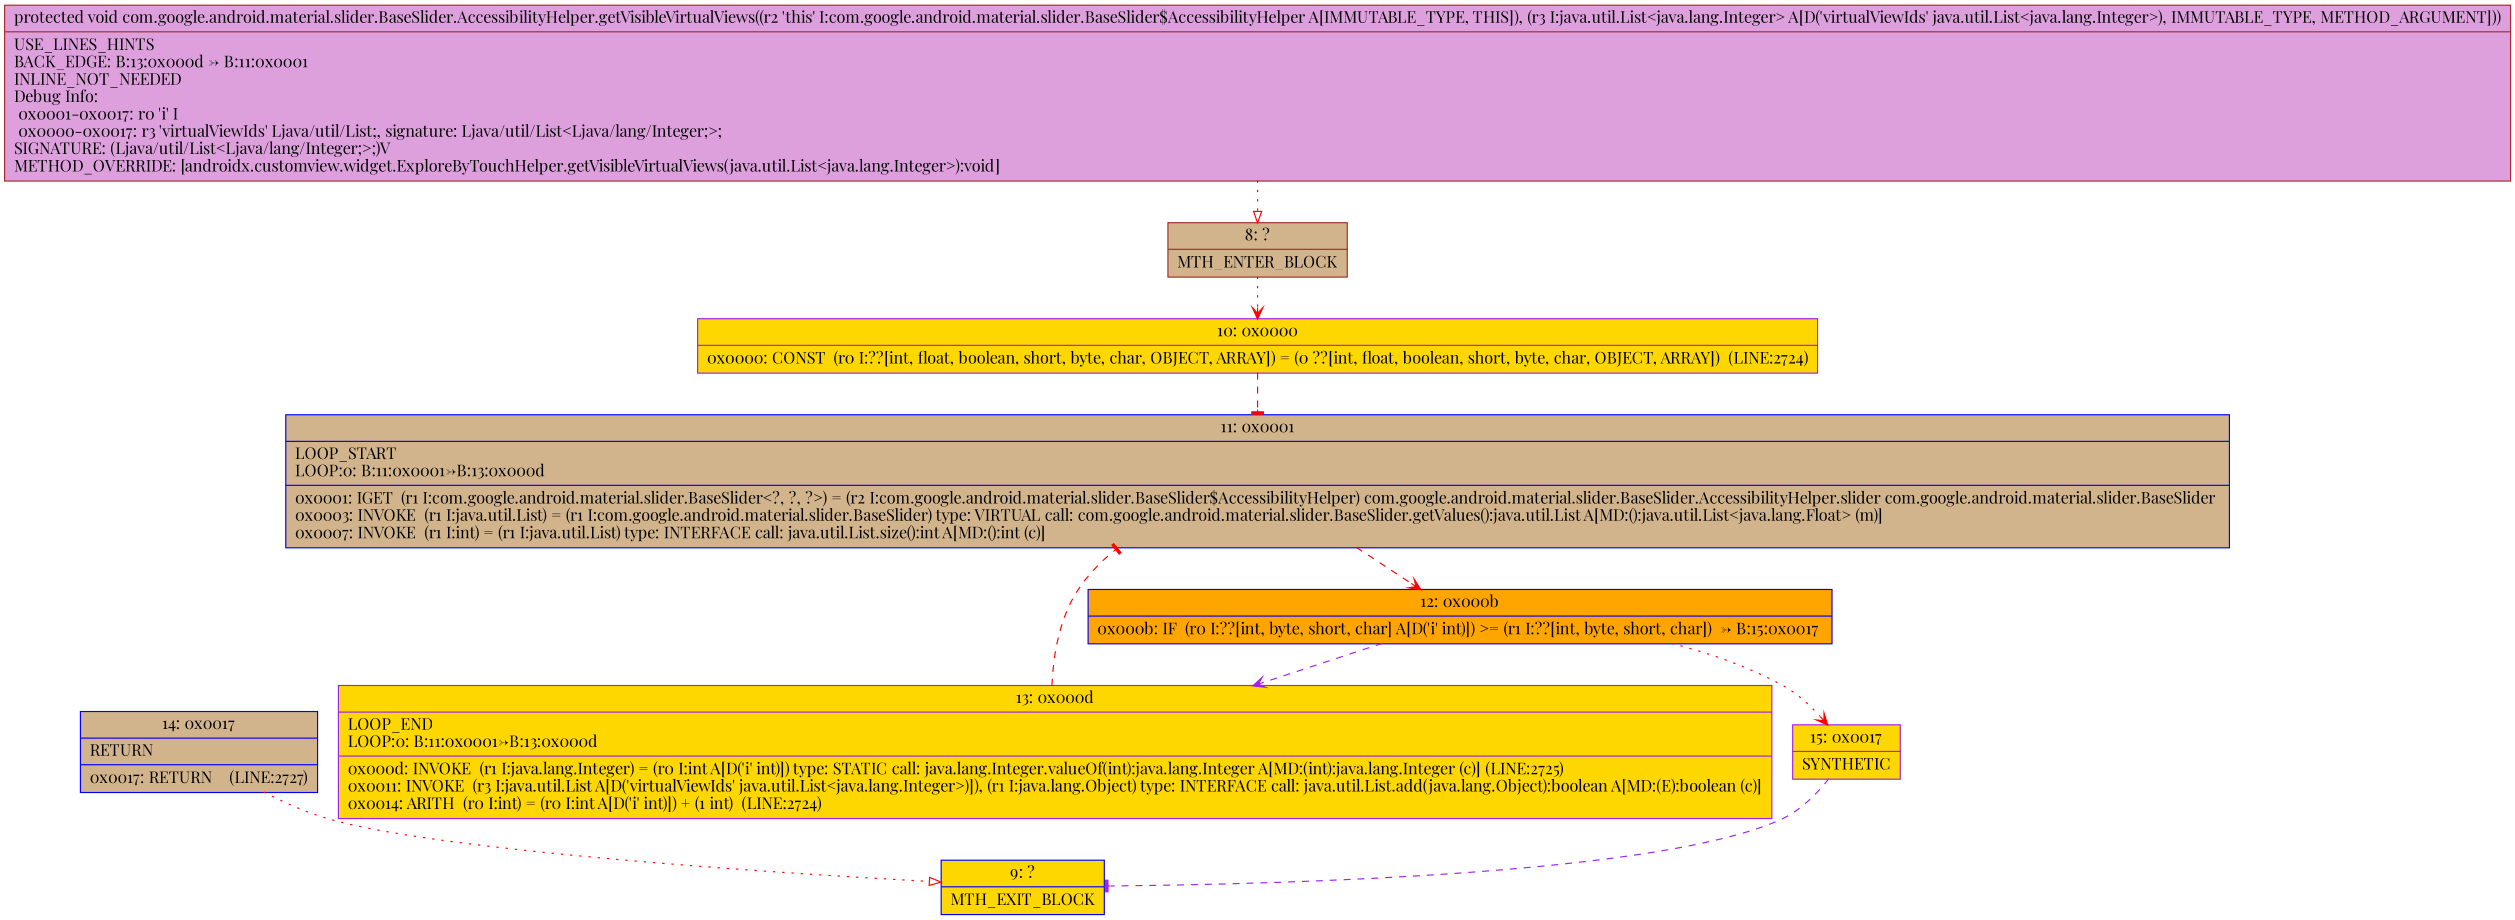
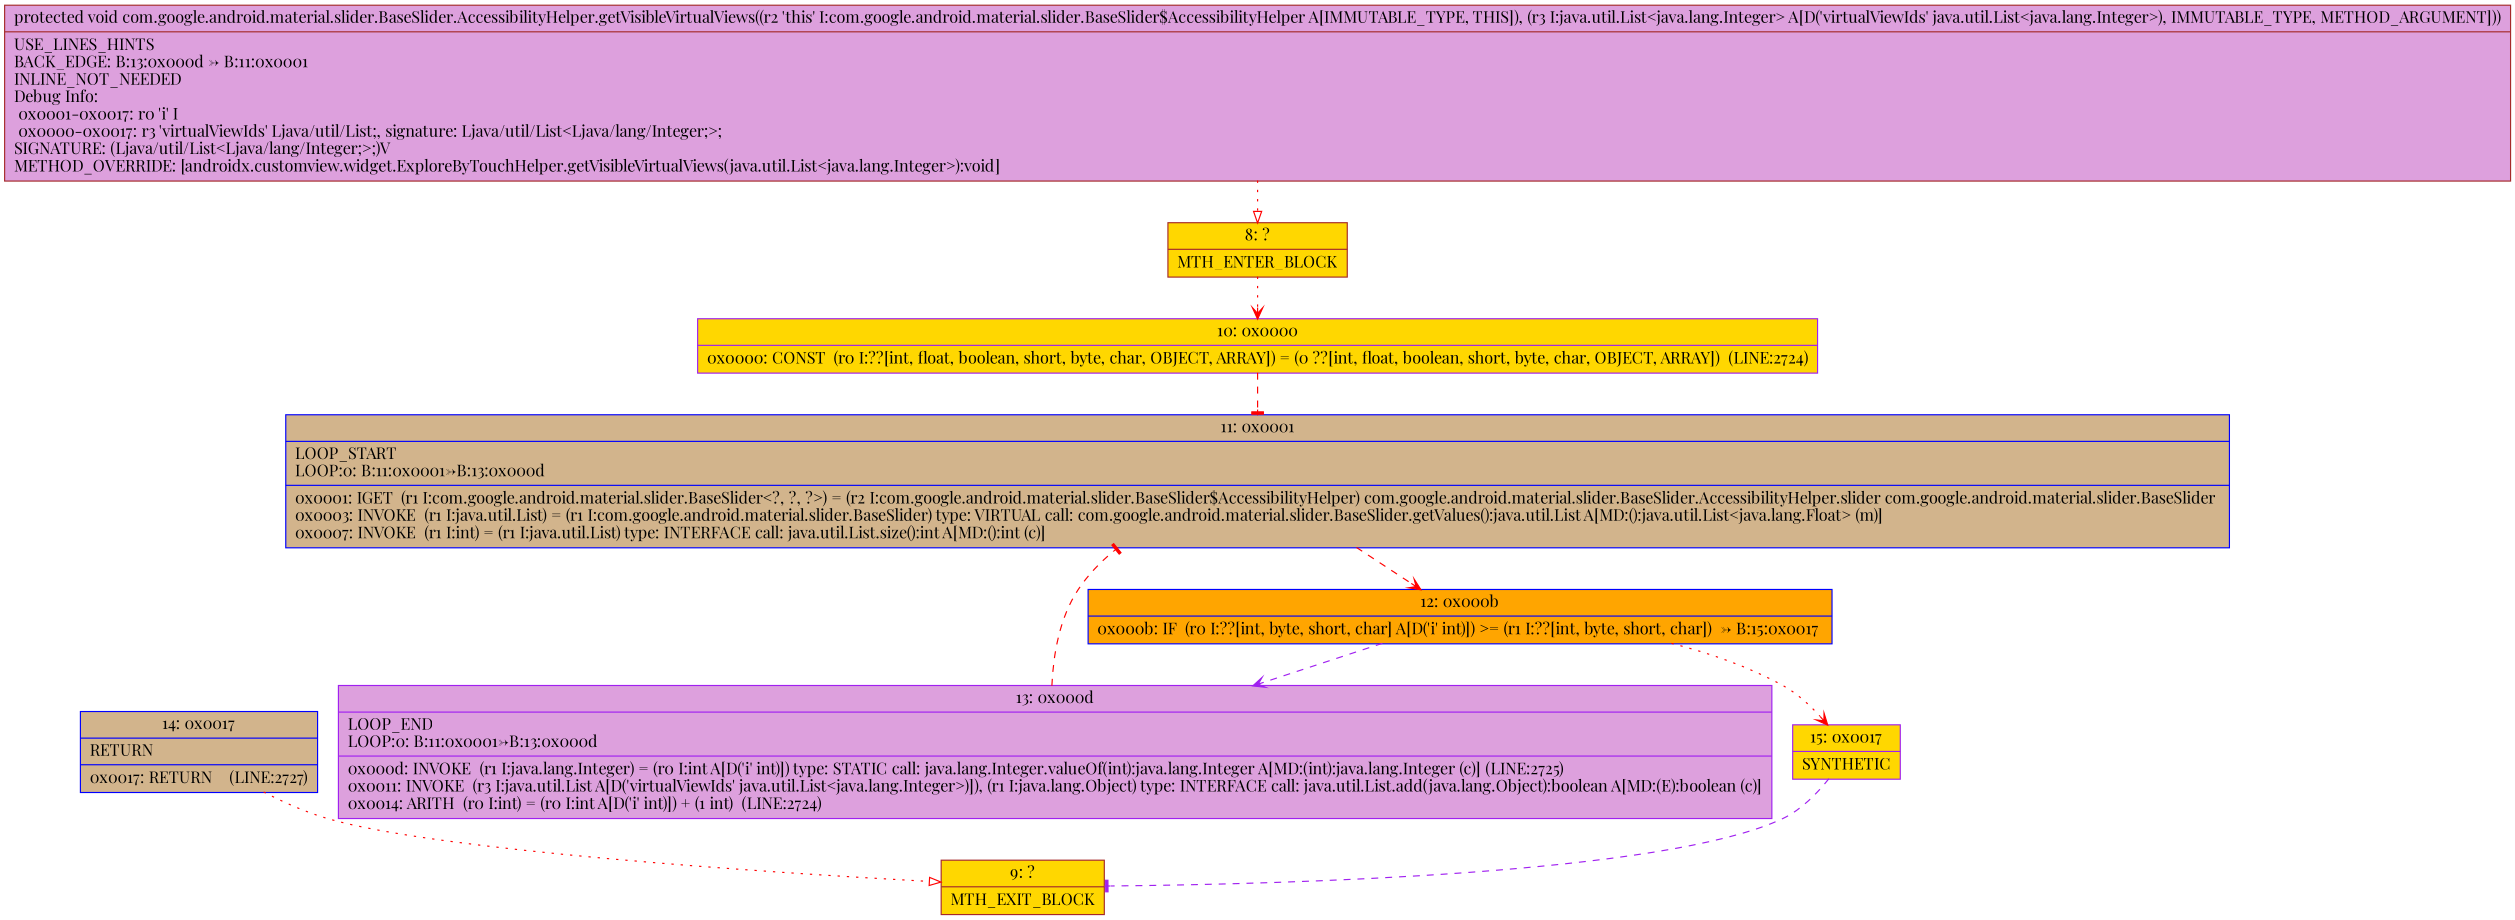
(1258, 250) -> (1258, 250)
(1055, 752) -> (1055, 752)
(1023, 887) -> (1023, 887)
